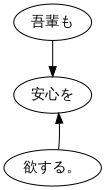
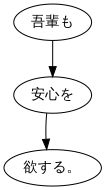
(59, 136) -> (46, 126)
